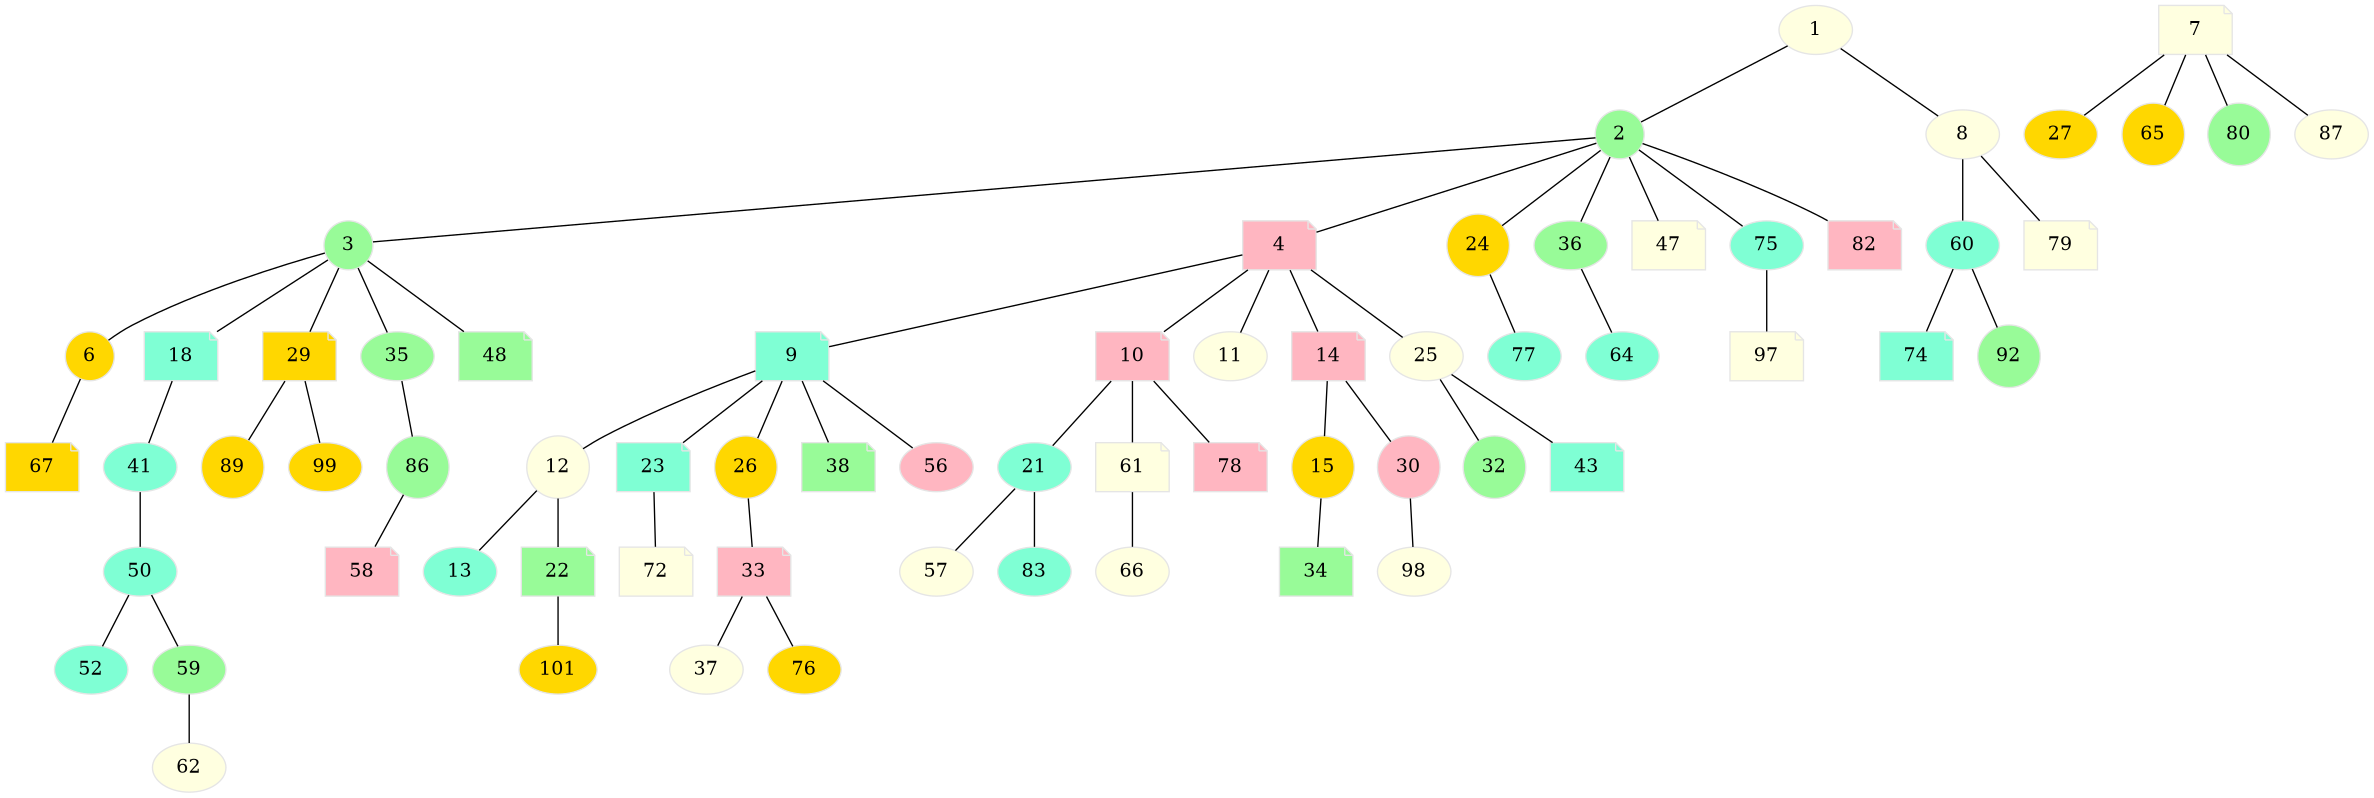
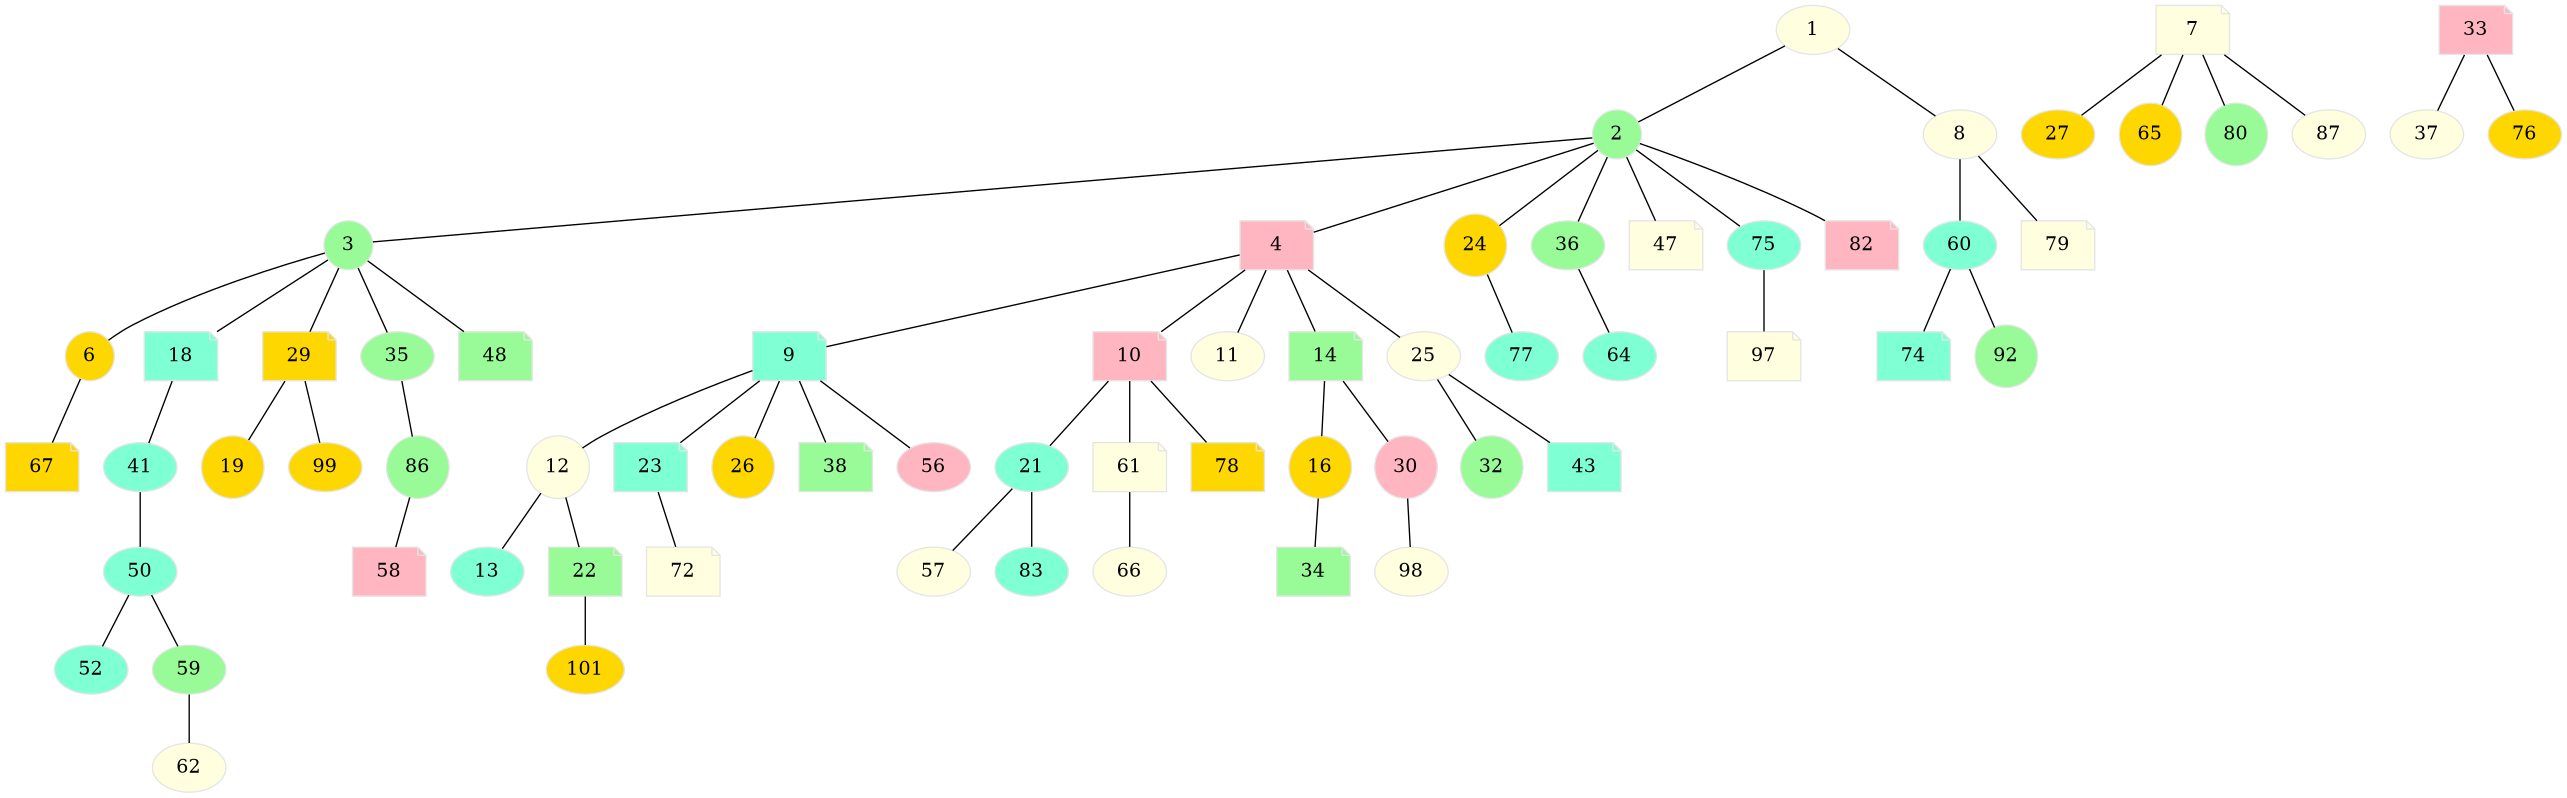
(1328, 356) -> (1326, 356)
(233, 467) -> (233, 467)
(1230, 467) -> (1228, 467)
(1323, 467) -> (1320, 467)
(750, 523) -> none
